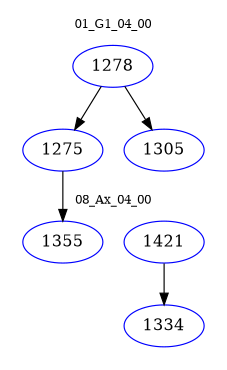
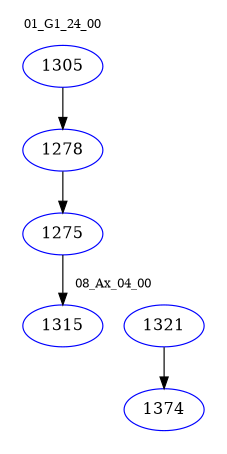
(113, 25) -> (63, 25)
(135, 103) -> (63, 103)
(63, 242) -> (63, 326)
(164, 242) -> (164, 326)
(164, 326) -> (164, 410)
